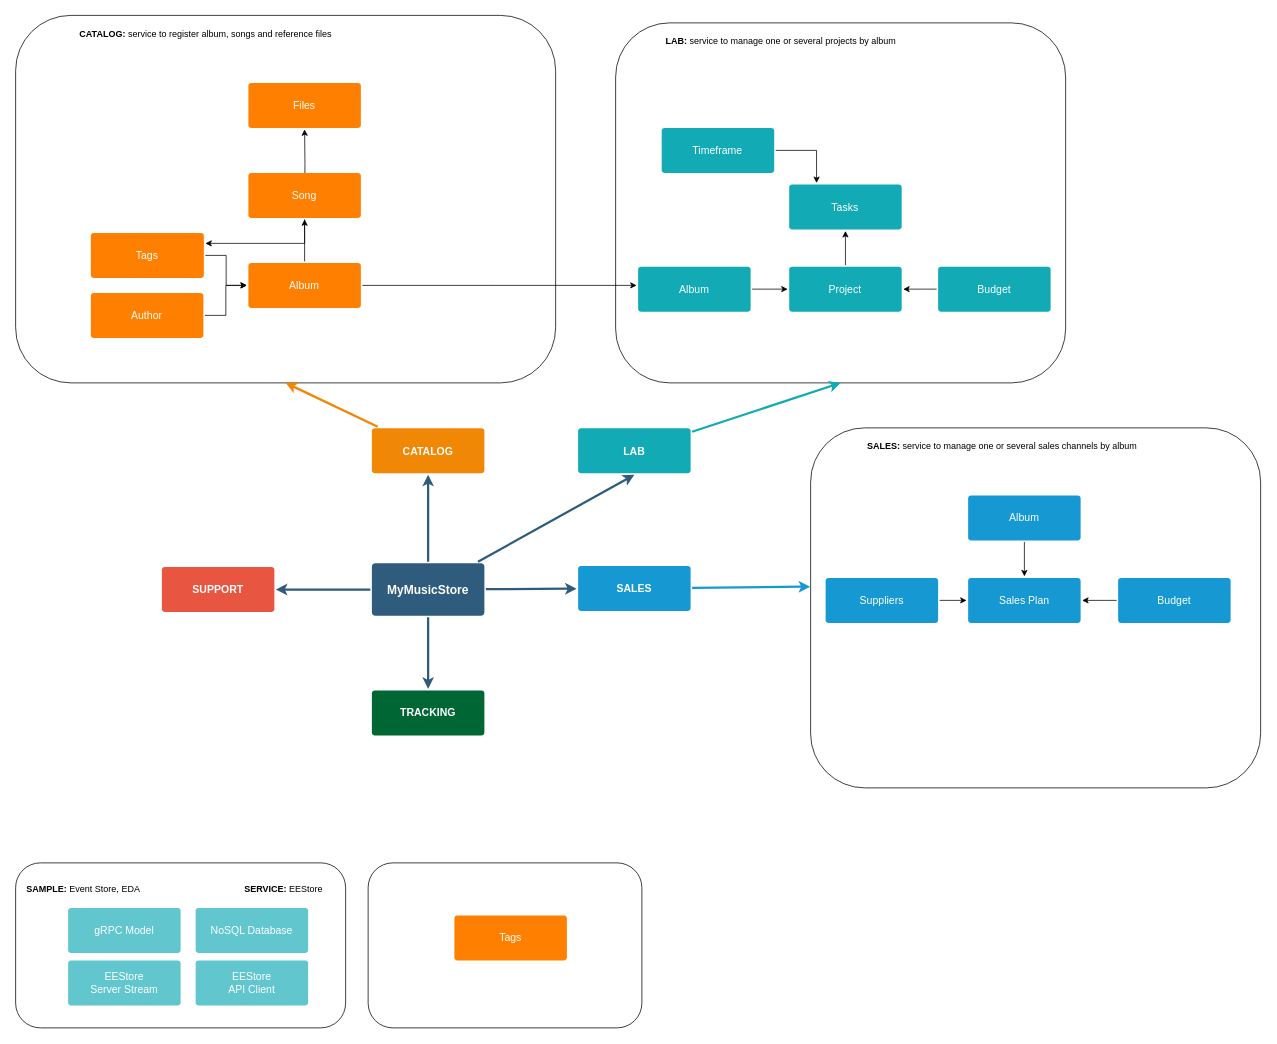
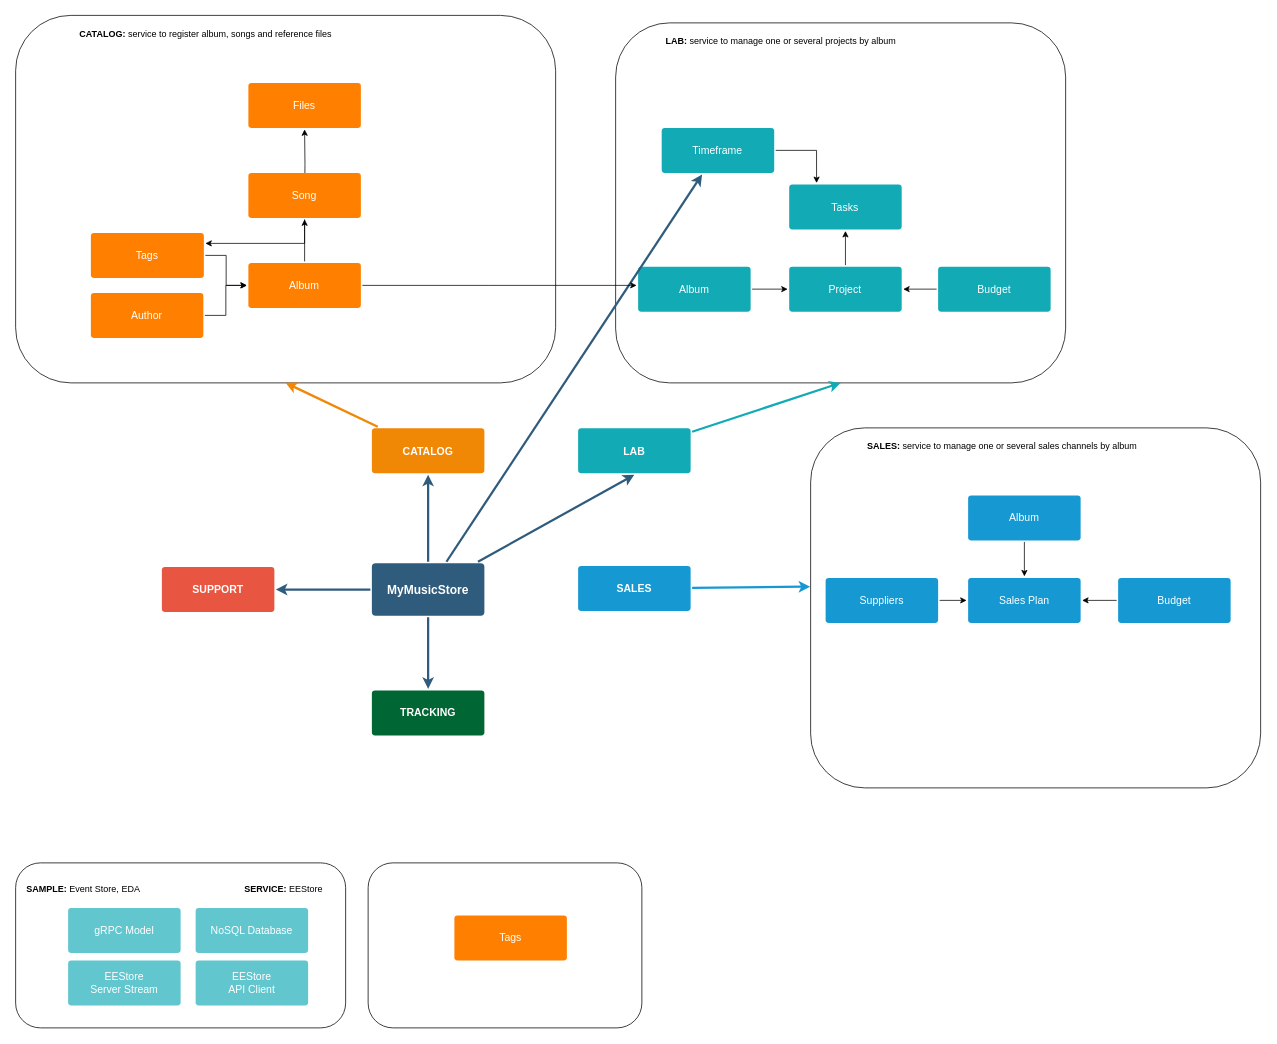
(527, 589) -> (572, 371)
